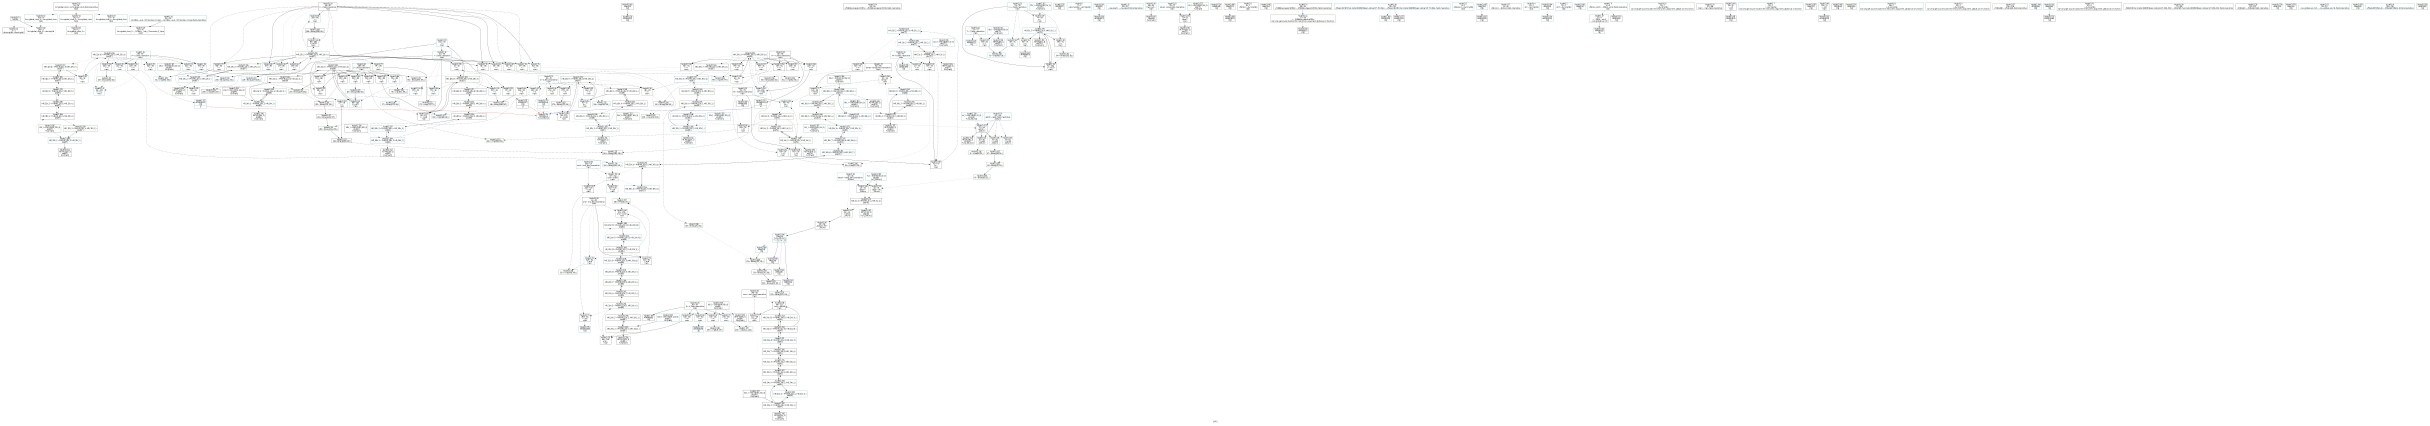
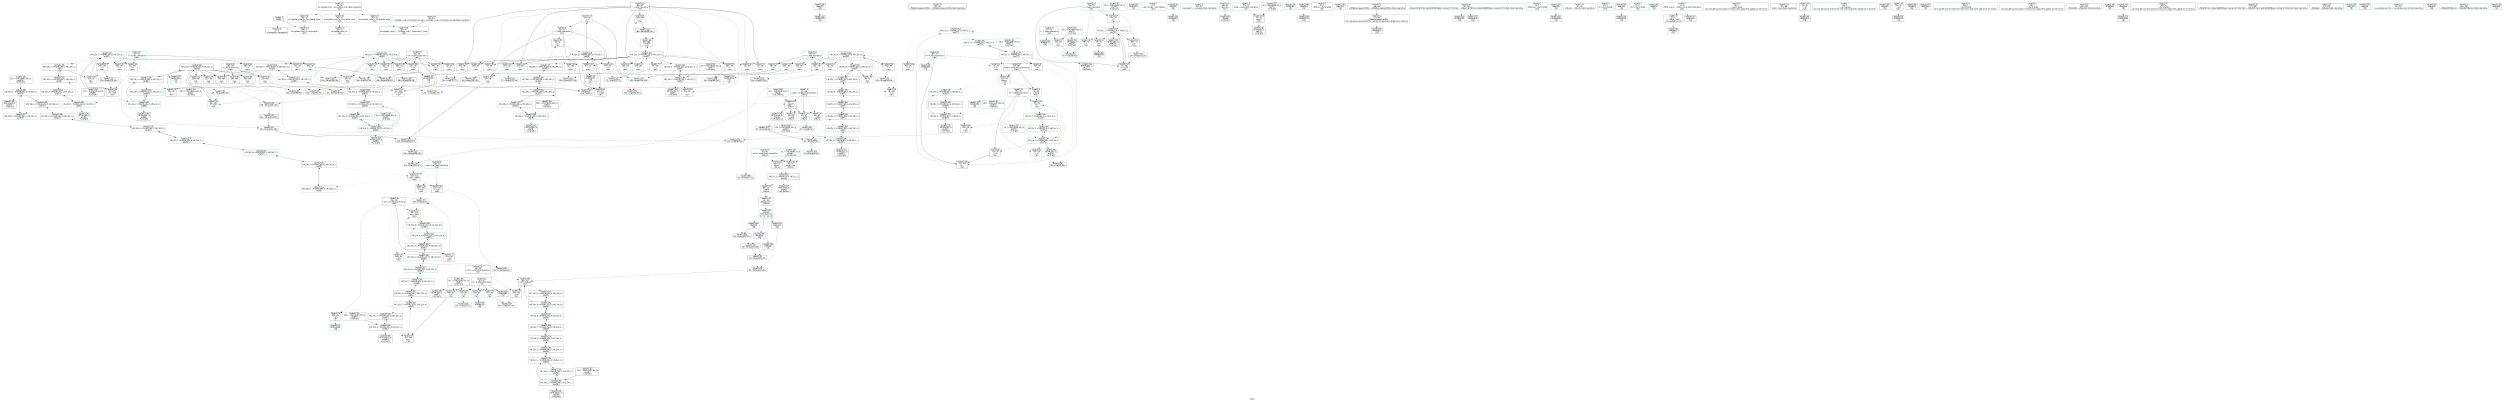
(667, 86) -> (284, 74)
